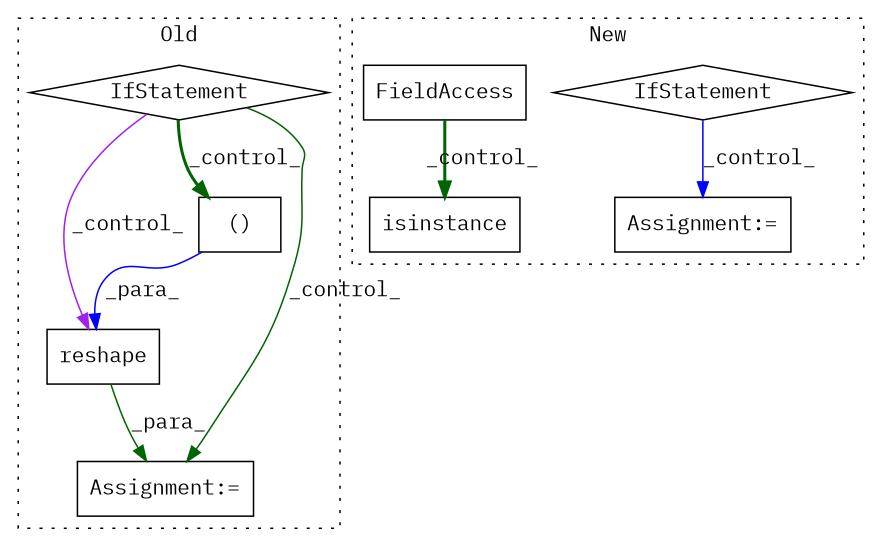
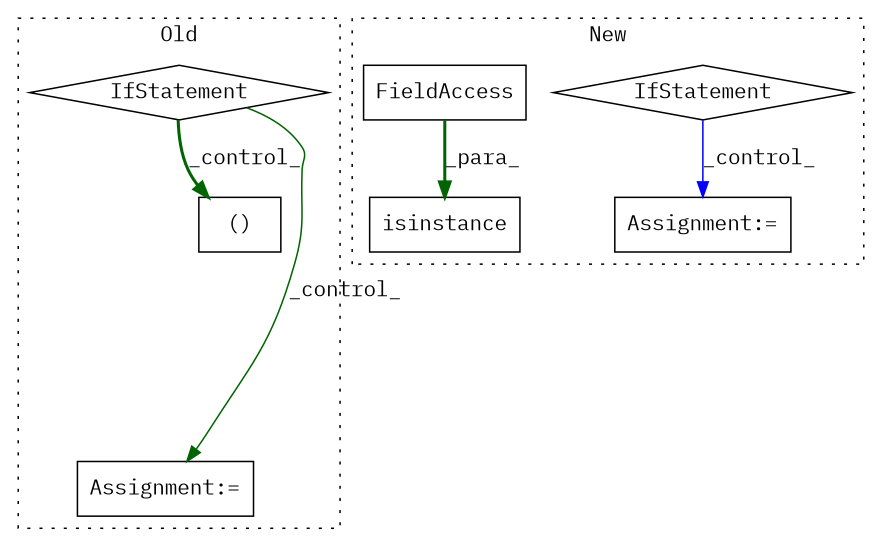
(483, 159) -> (483, 159)
(103, 357) -> none
